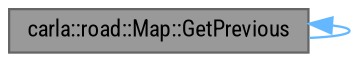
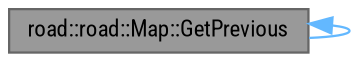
(159, 31) -> (159, 31)
